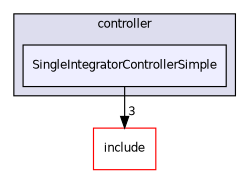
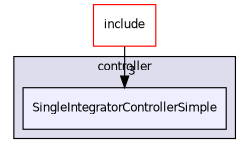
(125, 103) -> (125, 63)
